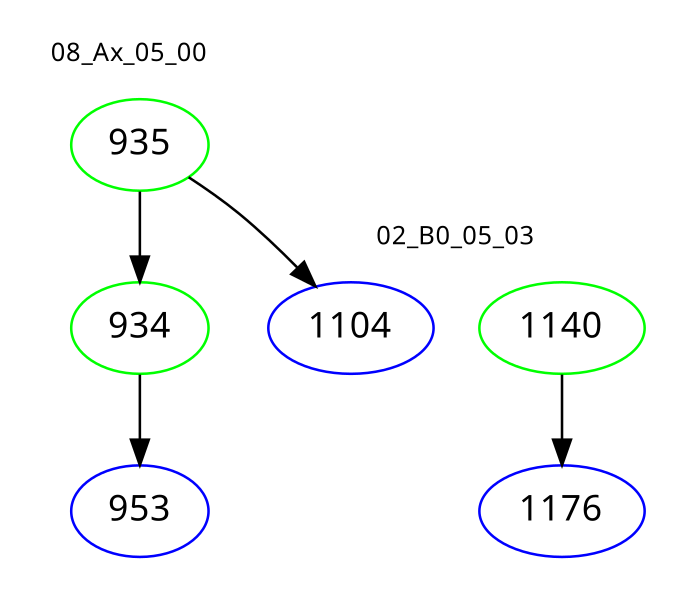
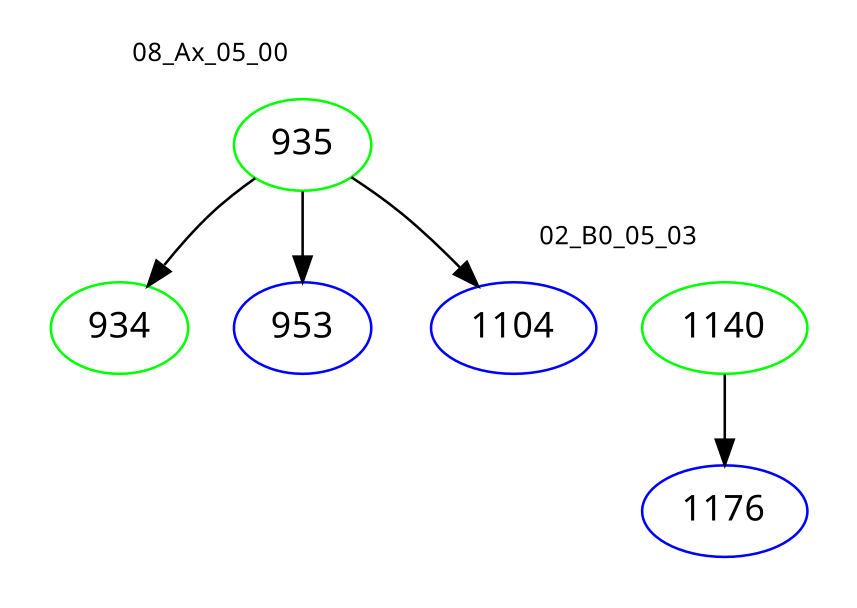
(140, 407) -> (303, 224)
